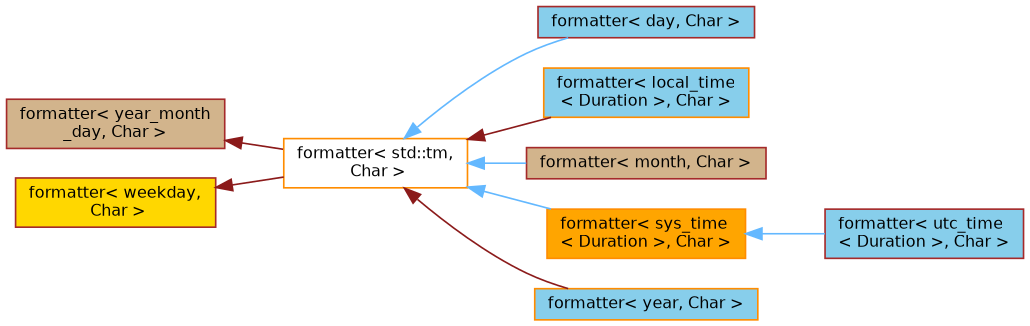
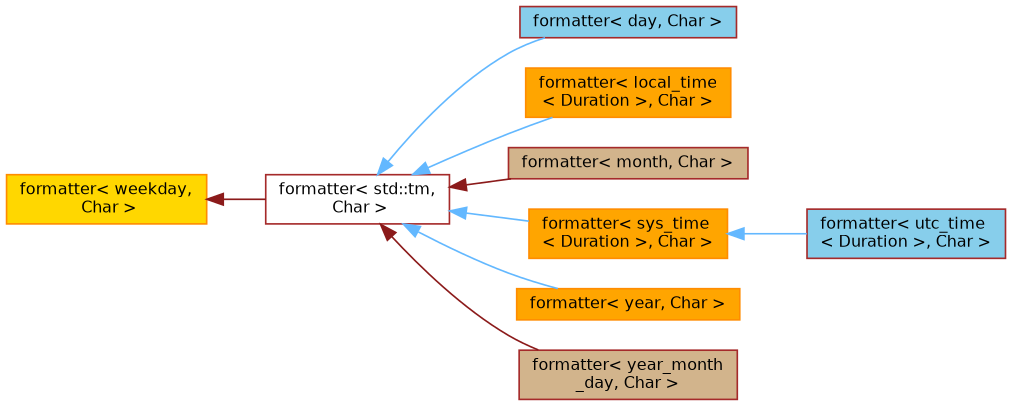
(646, 93) -> (628, 93)
(517, 126) -> (490, 141)
(262, 146) -> (459, 301)
(376, 163) -> (358, 199)
(505, 163) -> (489, 182)
(116, 203) -> (107, 199)
(488, 252) -> (486, 264)
(646, 304) -> (628, 304)
